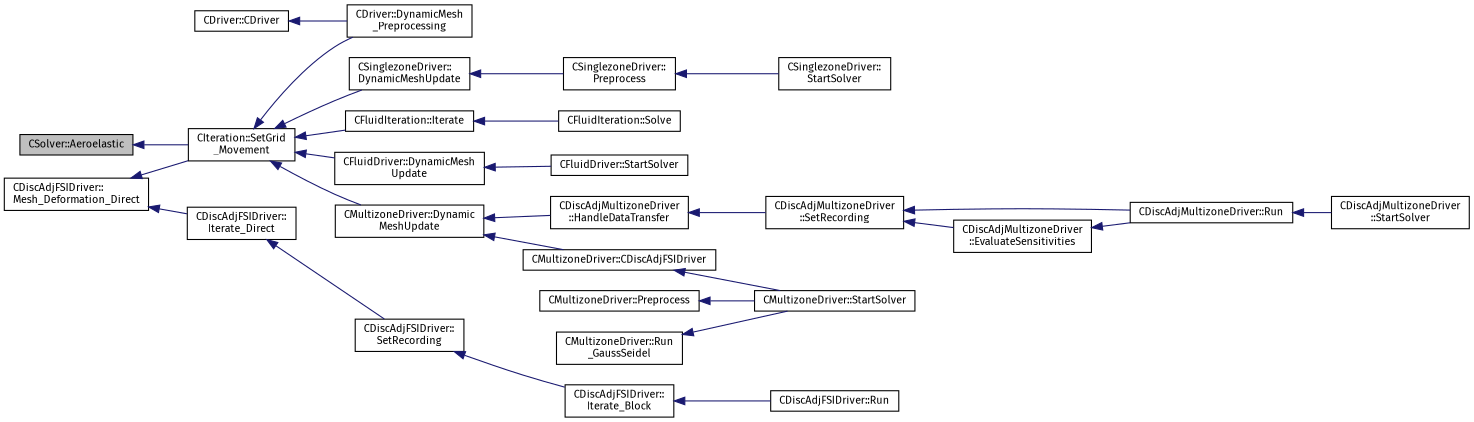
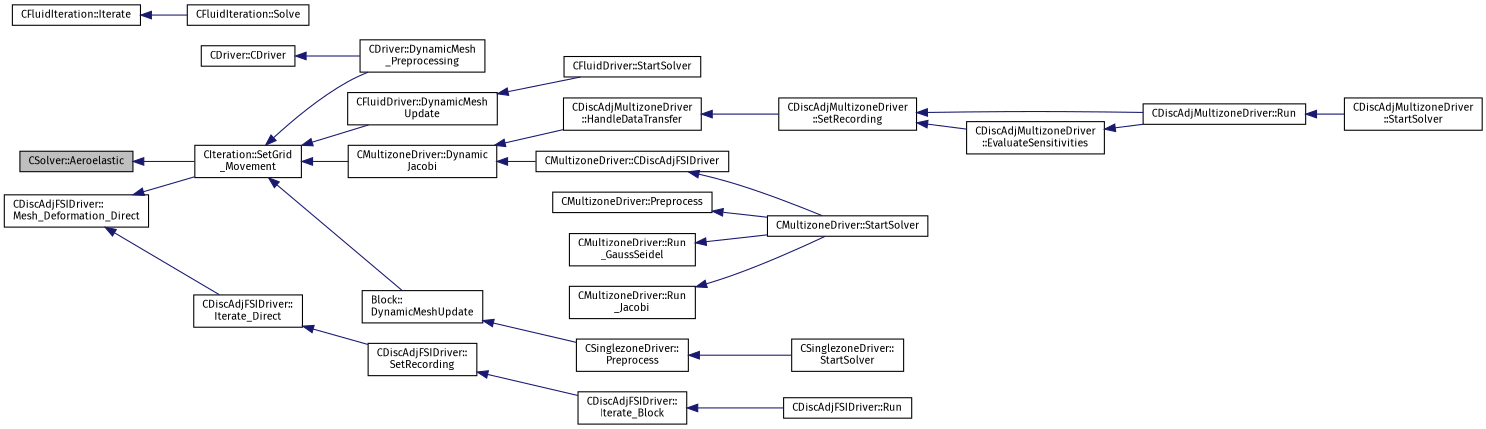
(410, 74) -> (422, 307)
(326, 133) -> none
(410, 221) -> (422, 161)
none -> (632, 302)
